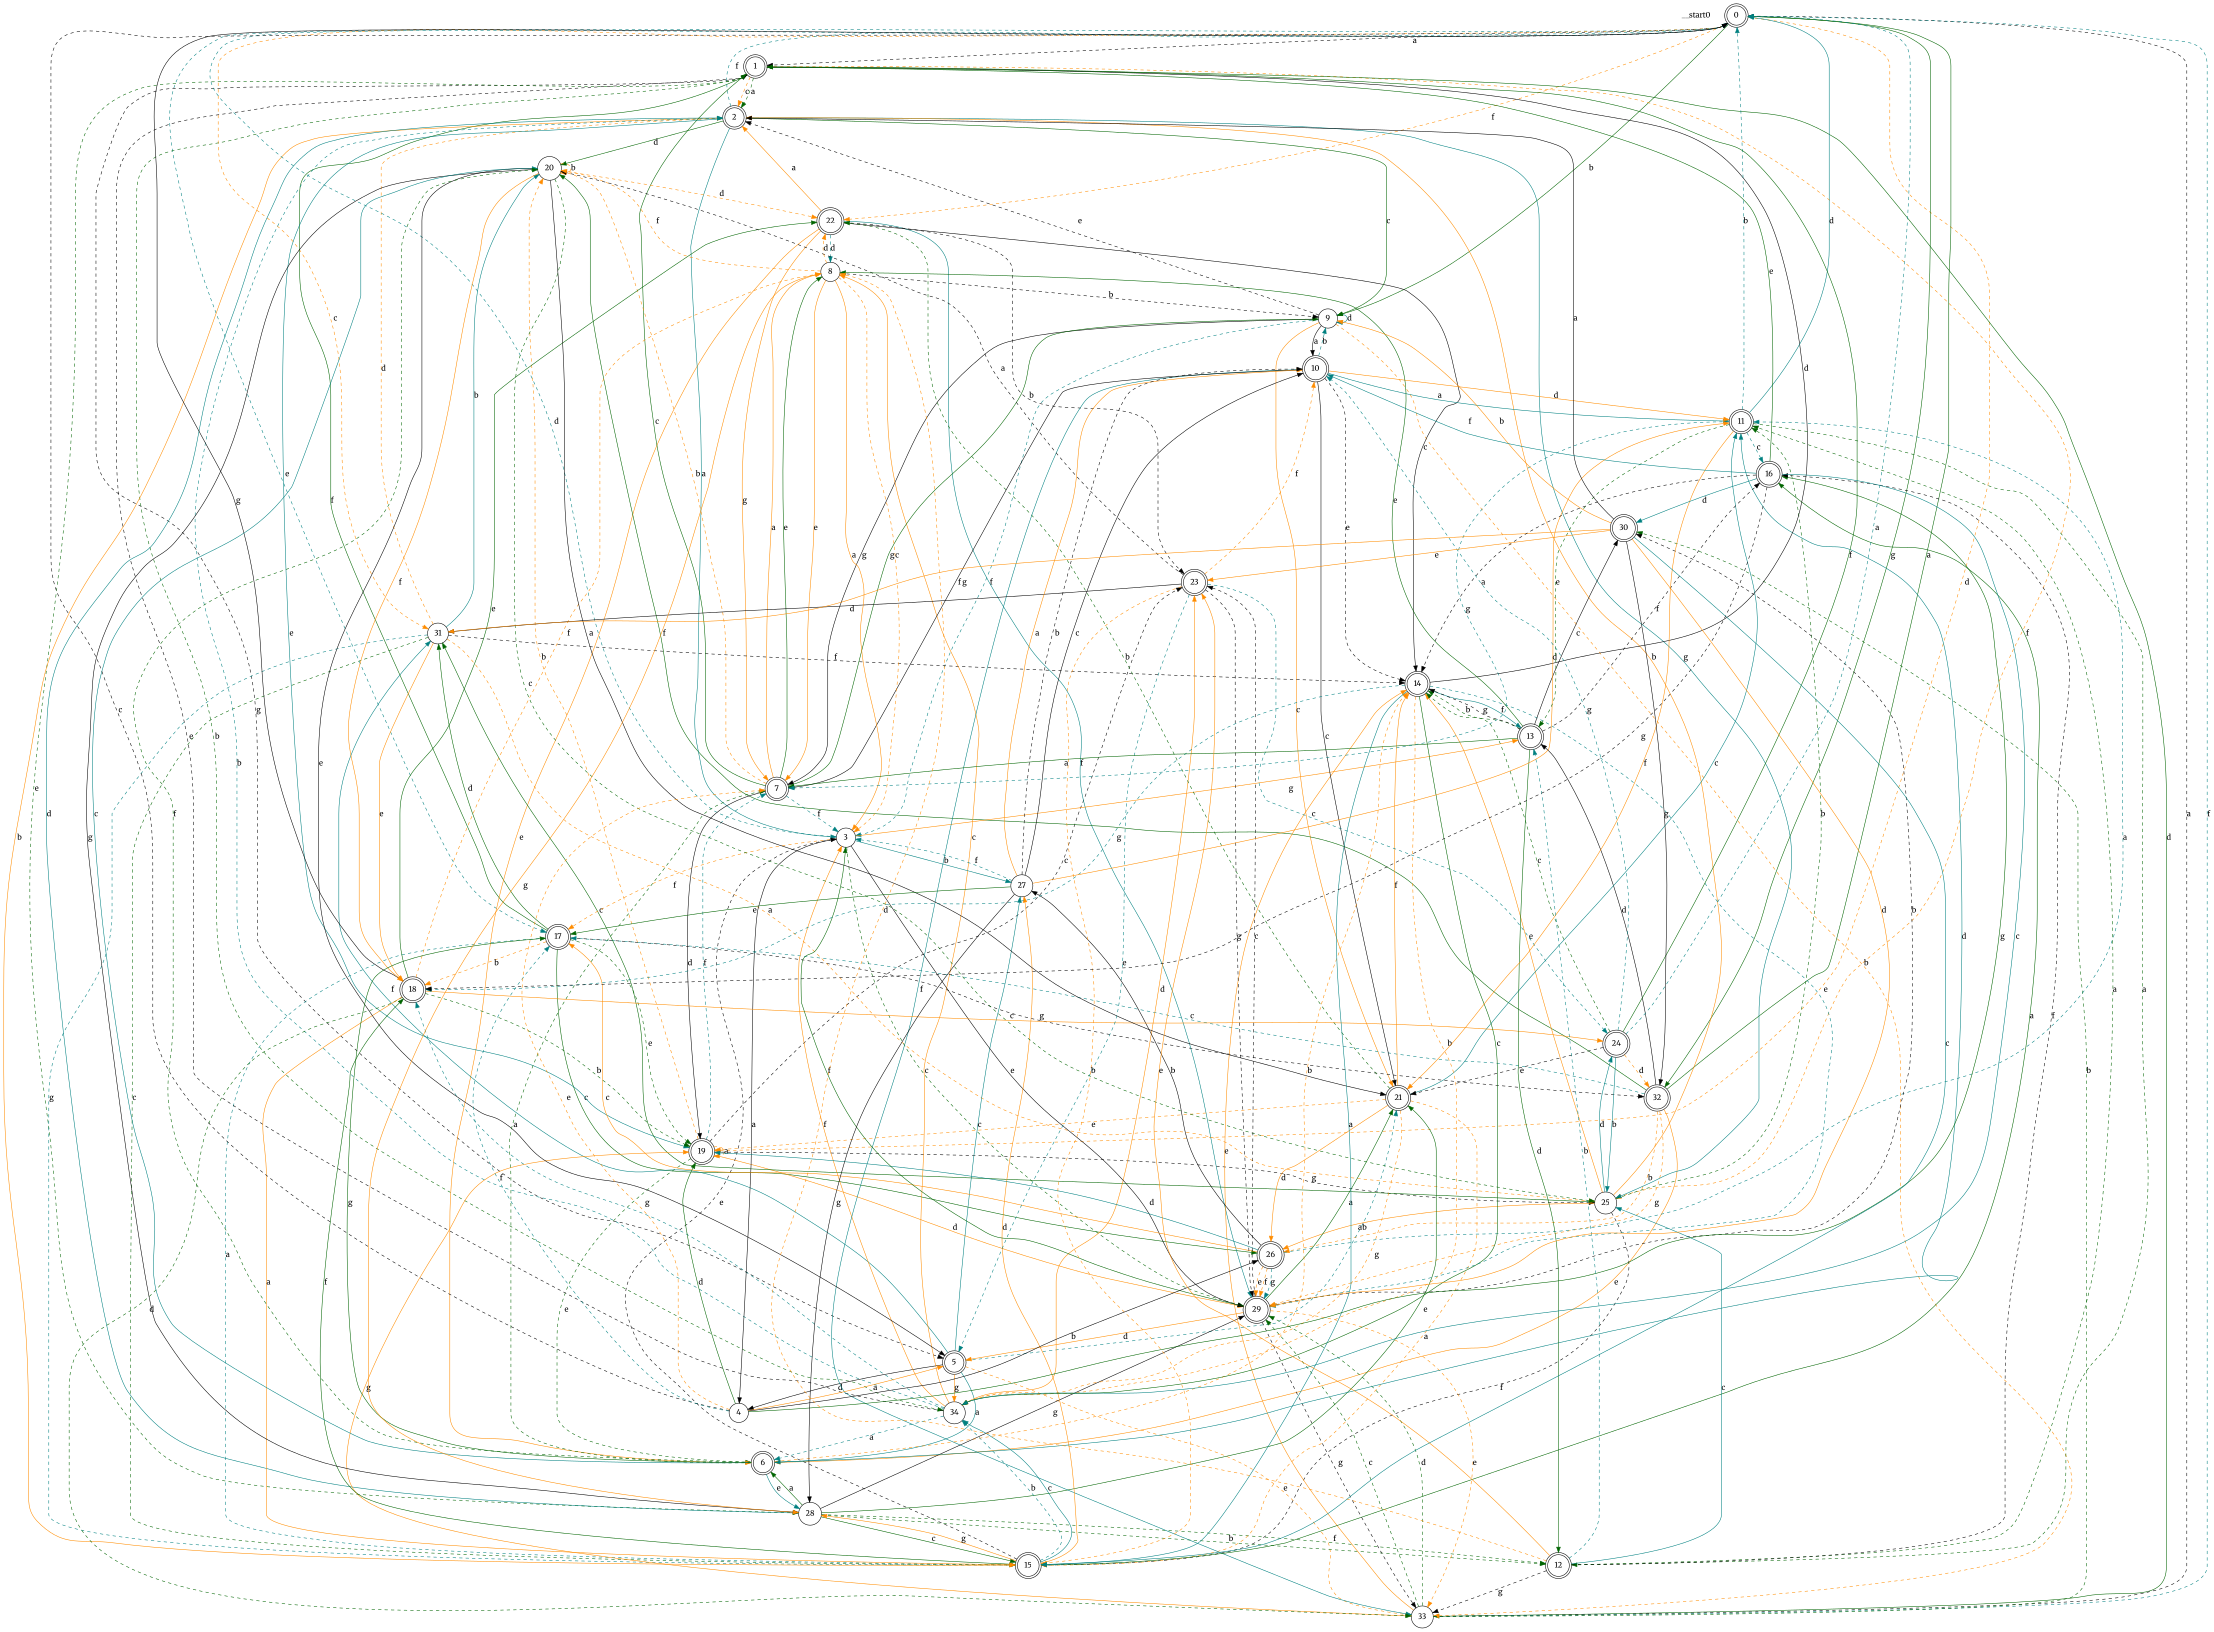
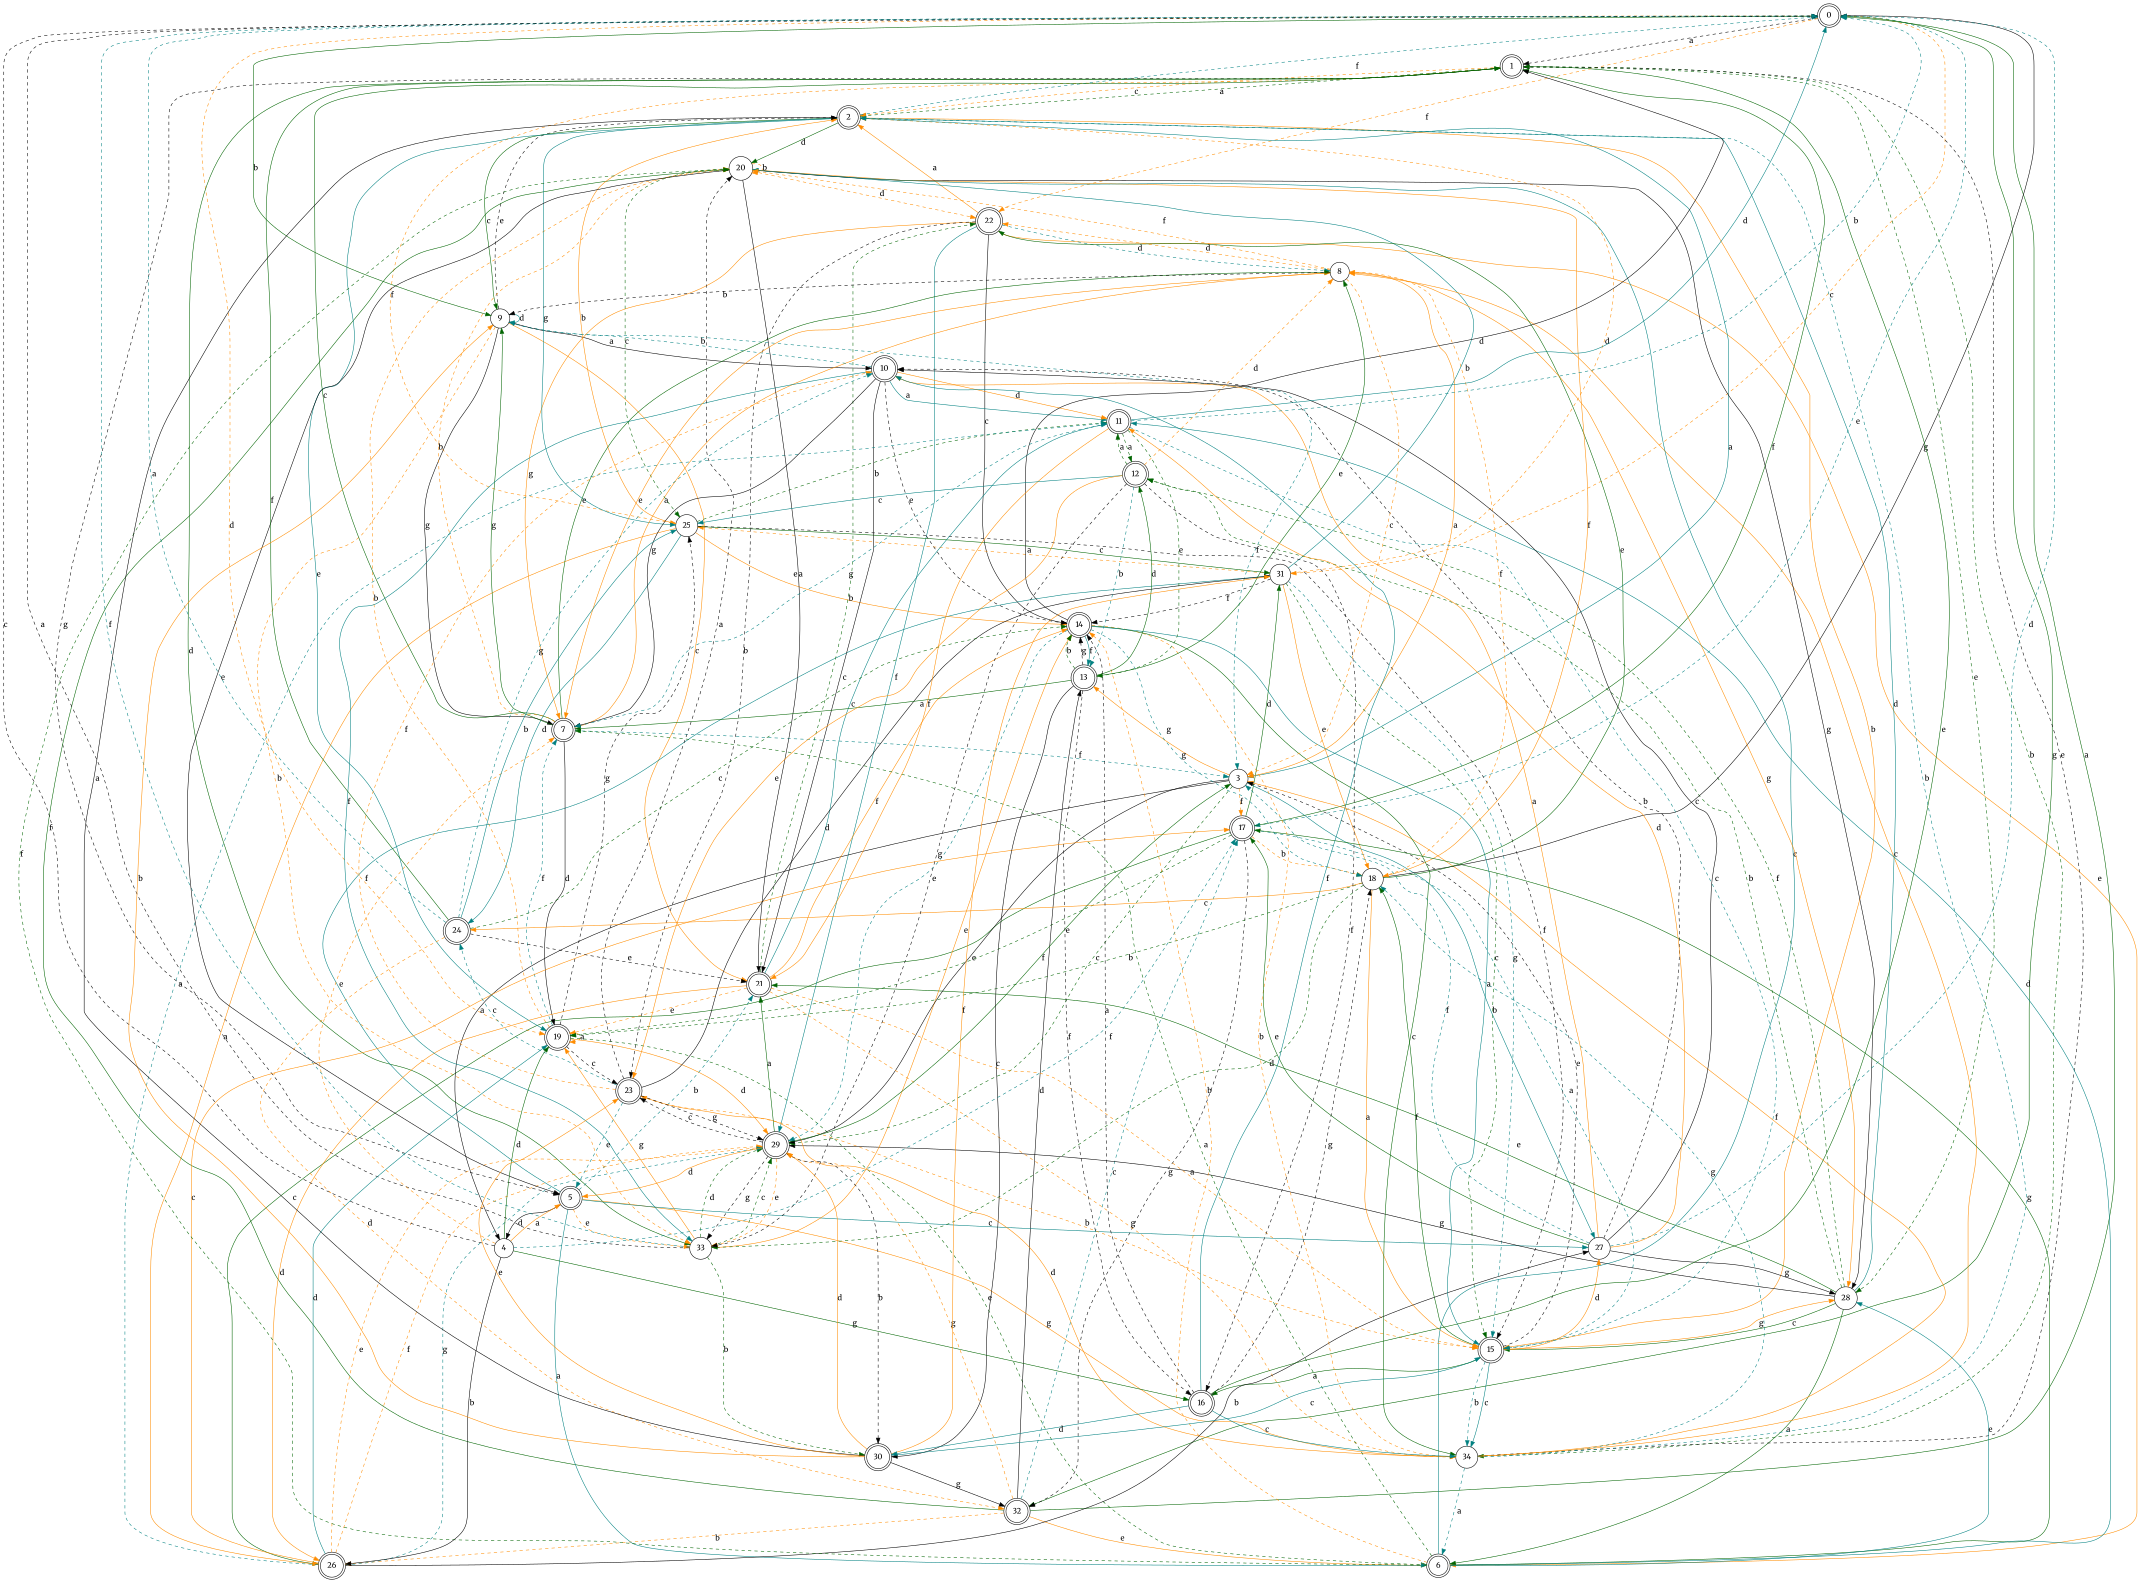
(1696, 16) -> none
(233, 41) -> (2022, 635)
(1754, 445) -> (1657, 784)
(413, 990) -> (1372, 879)
